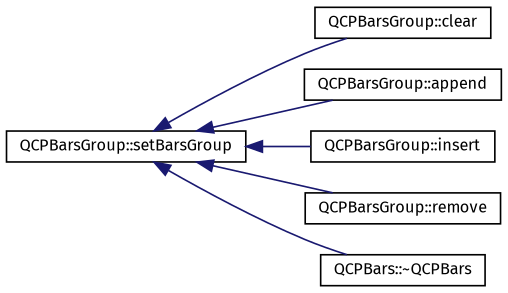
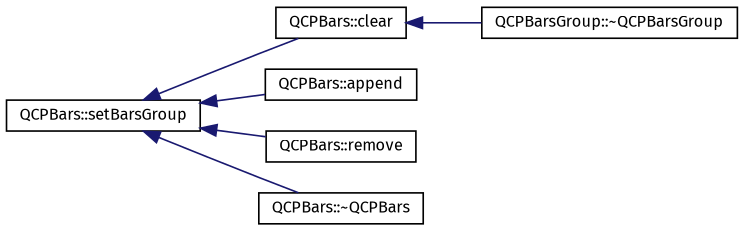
(403, 23) -> (341, 23)
none -> (610, 23)
(403, 85) -> (341, 85)
(126, 146) -> (103, 116)
(403, 146) -> none
(403, 208) -> (341, 146)
